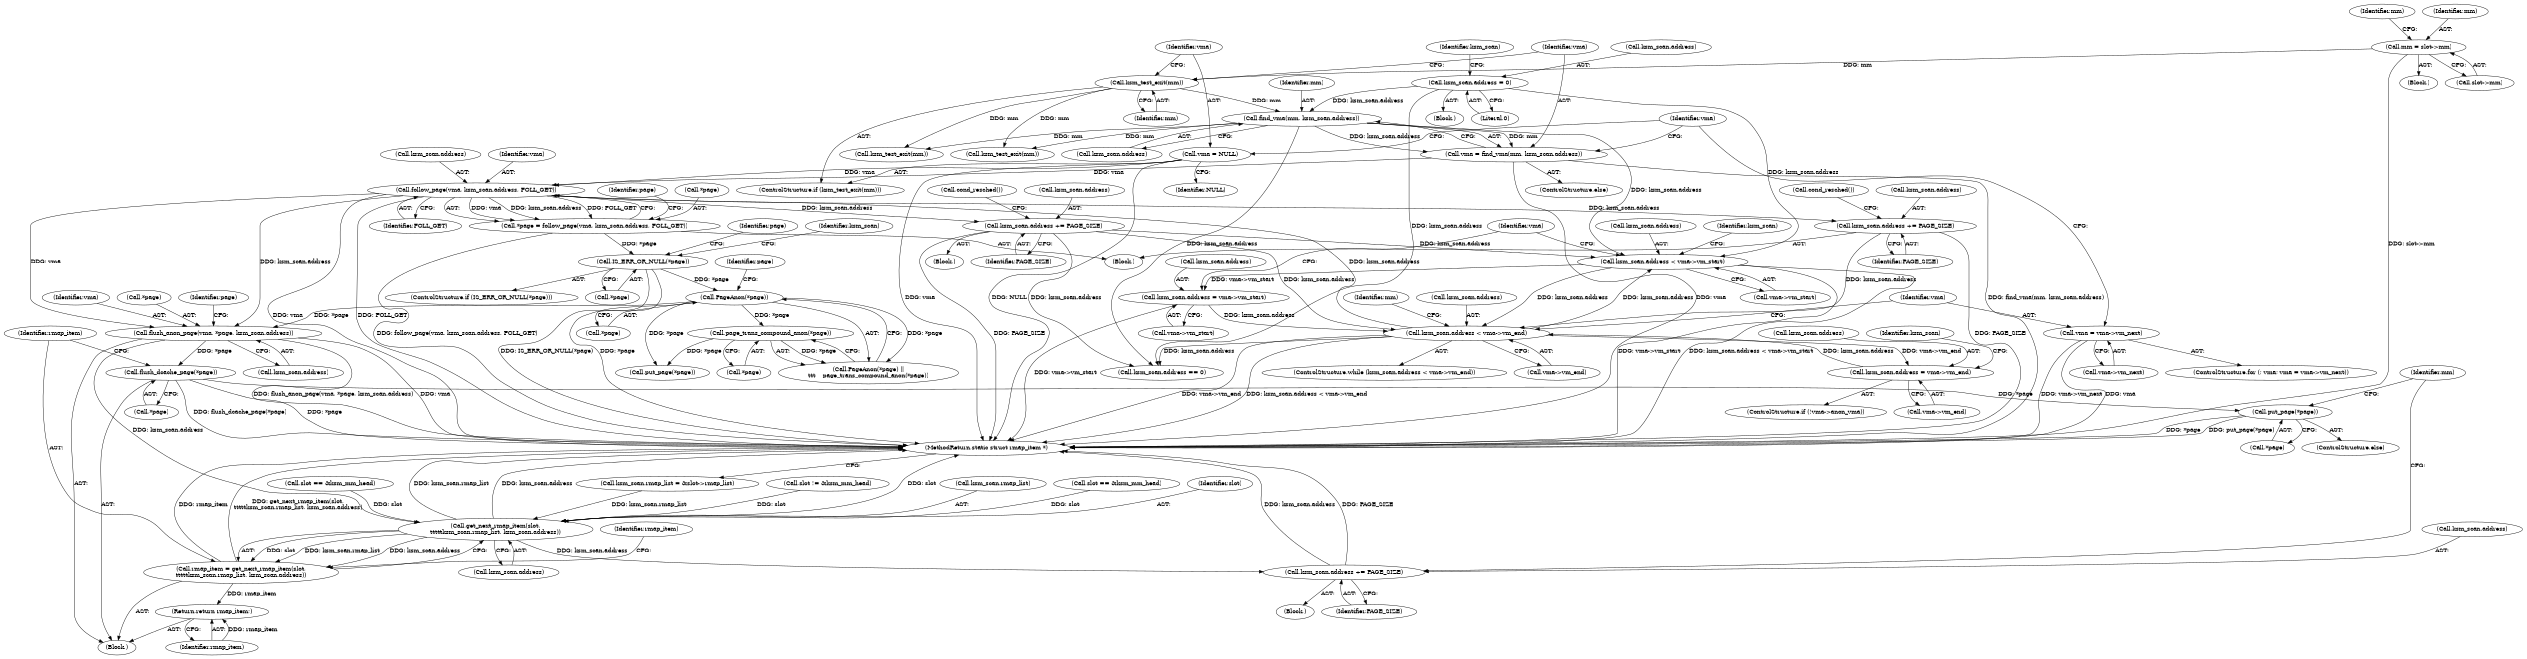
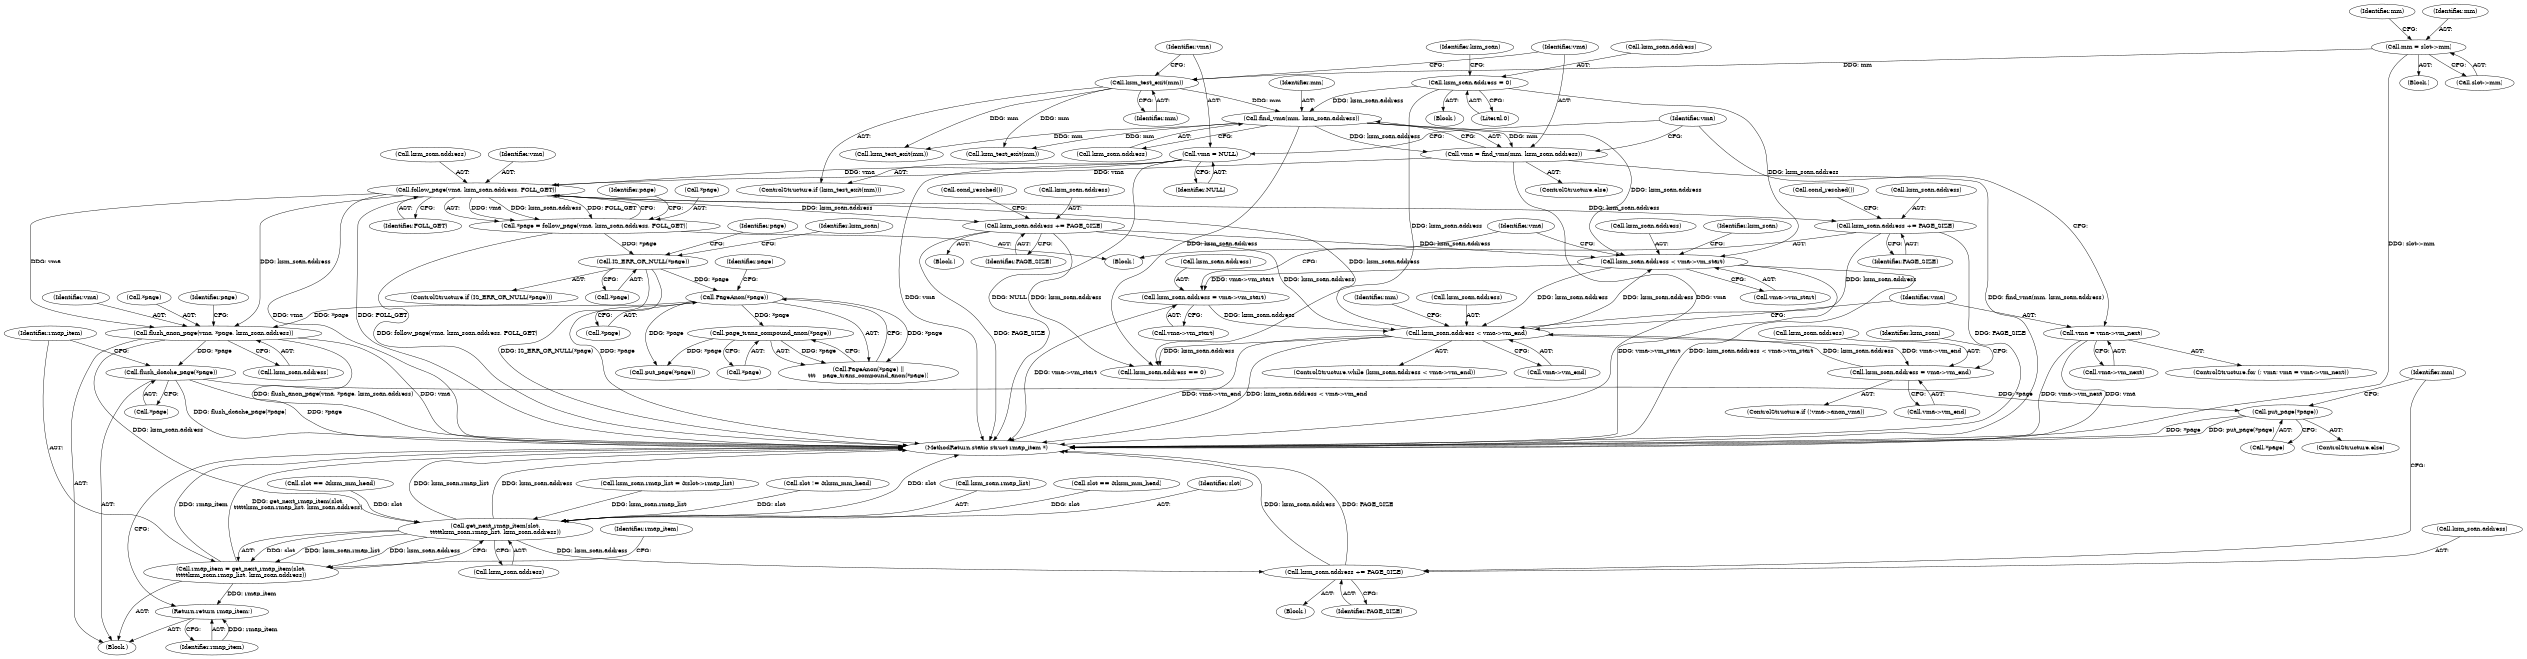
none -> (1213, 175)
(830, 466) -> (454, 451)
